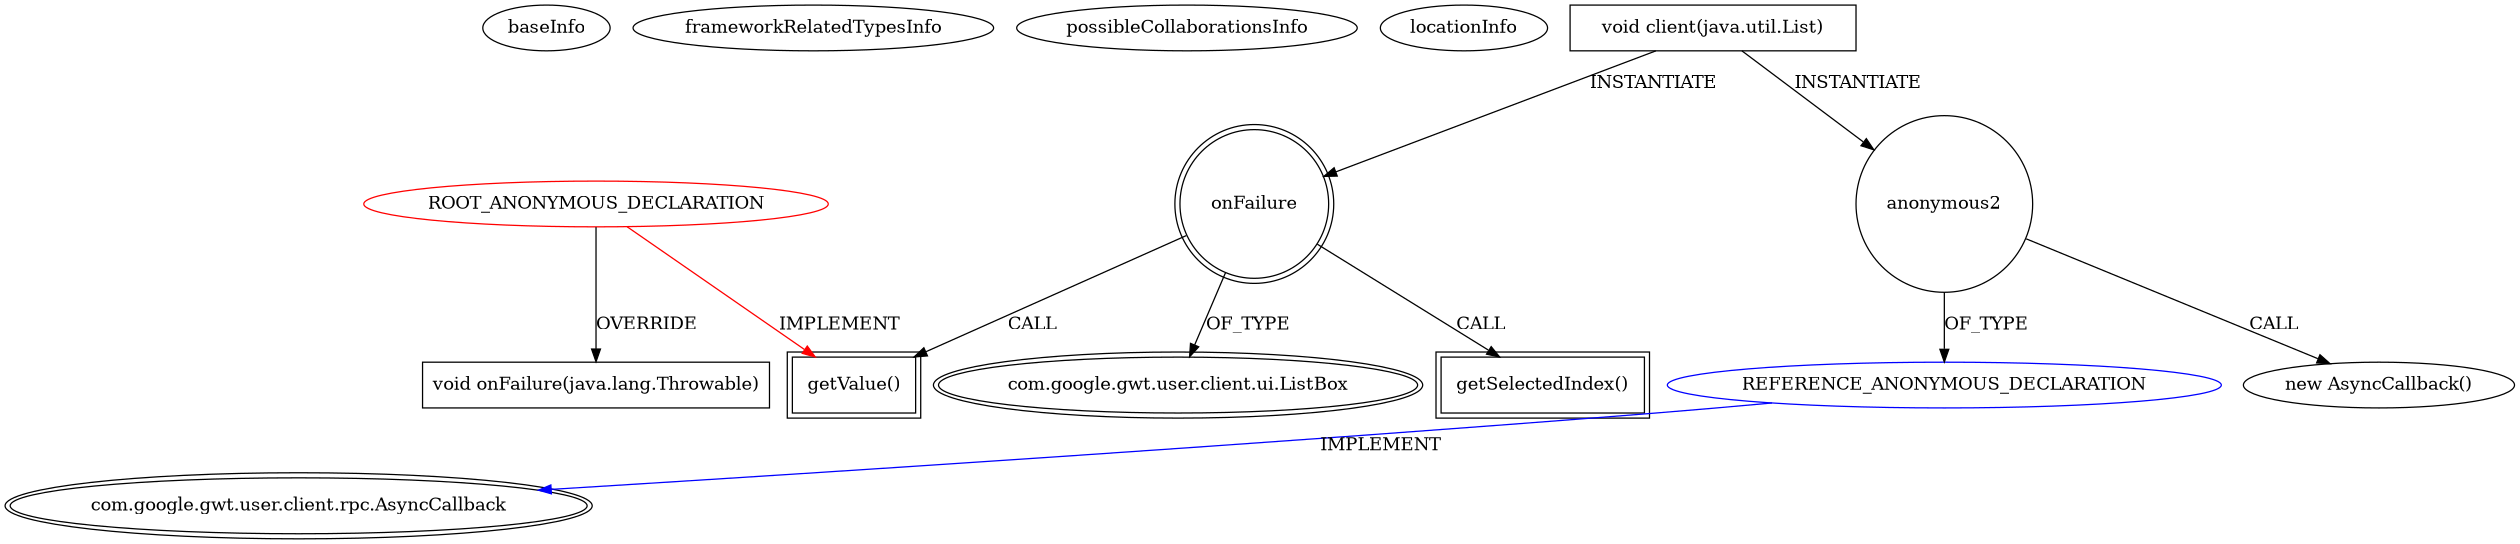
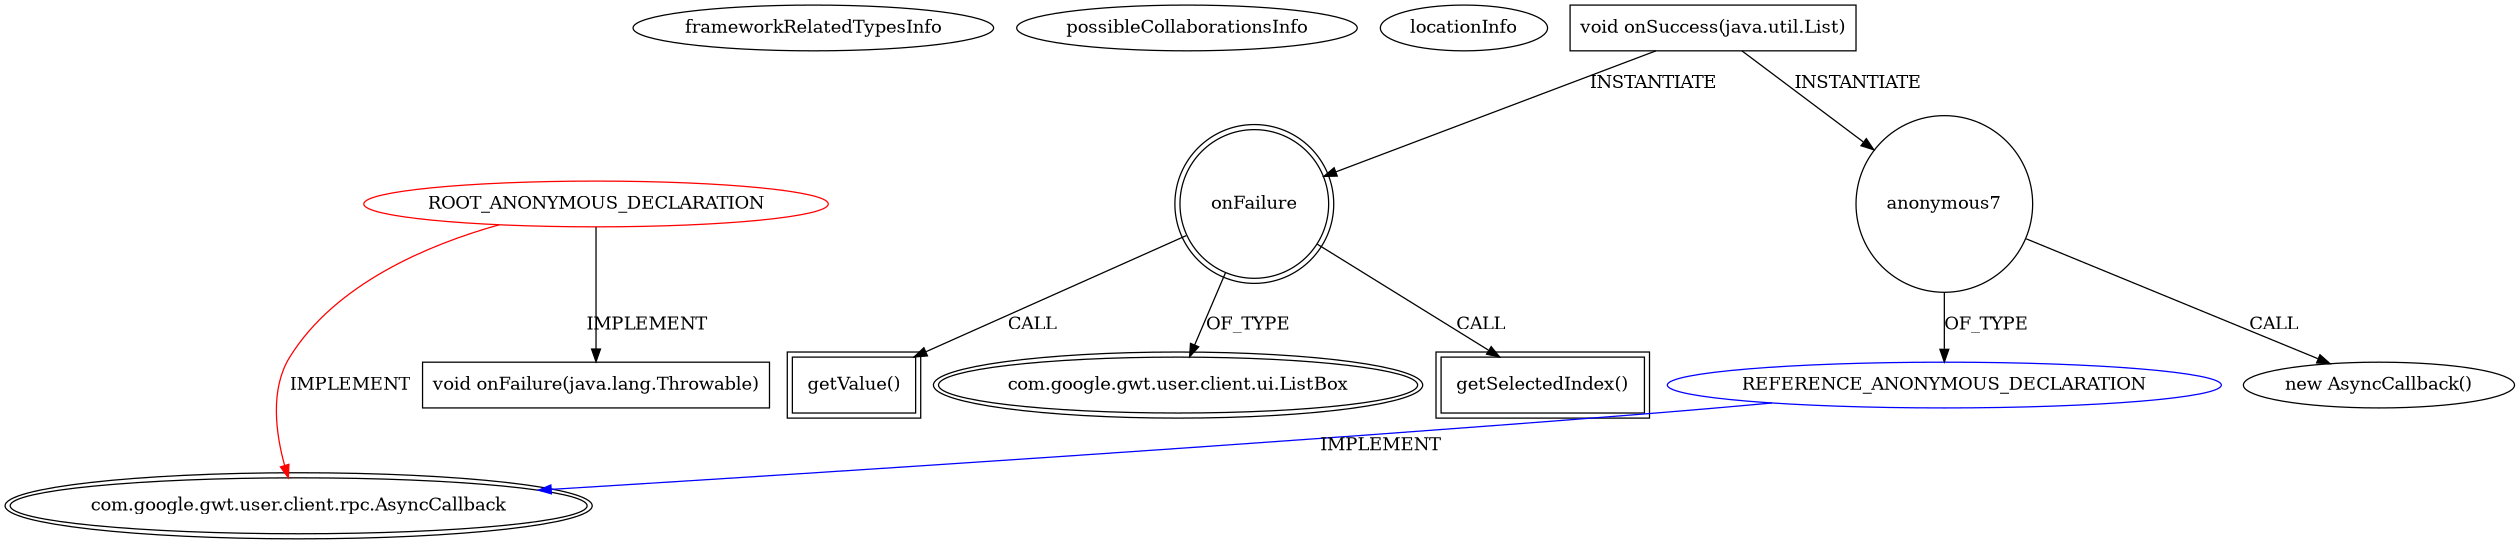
(546, 28) -> none
(1713, 28) -> (1713, 28)
(1944, 204) -> (1944, 204)
(716, 288) -> (337, 304)
(647, 325) -> (647, 325)
